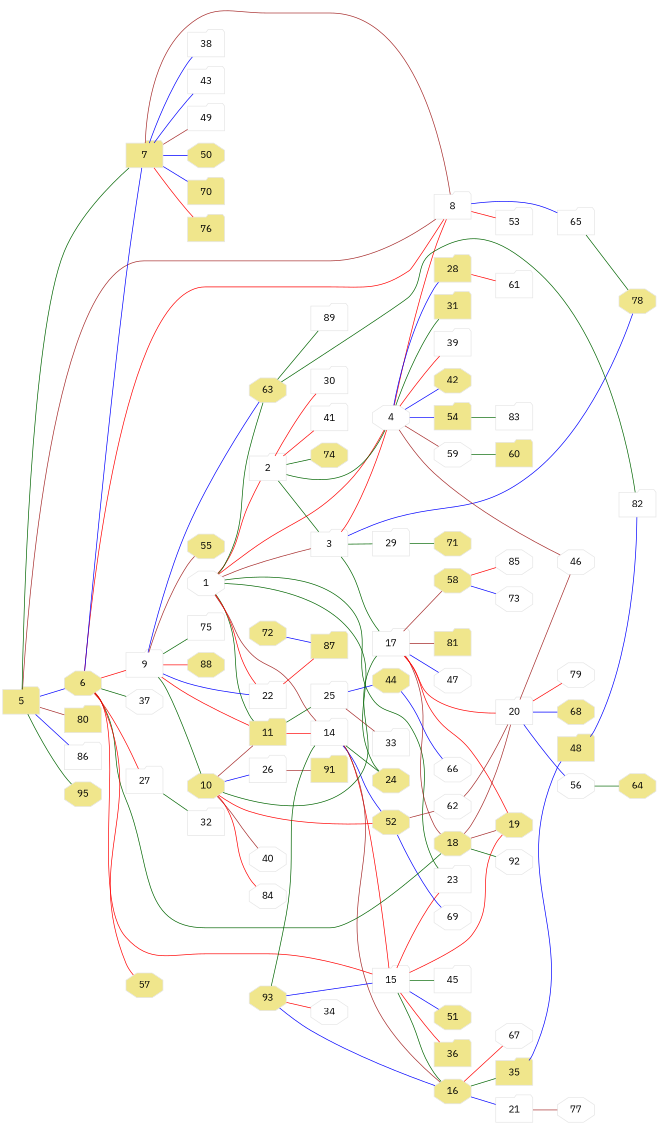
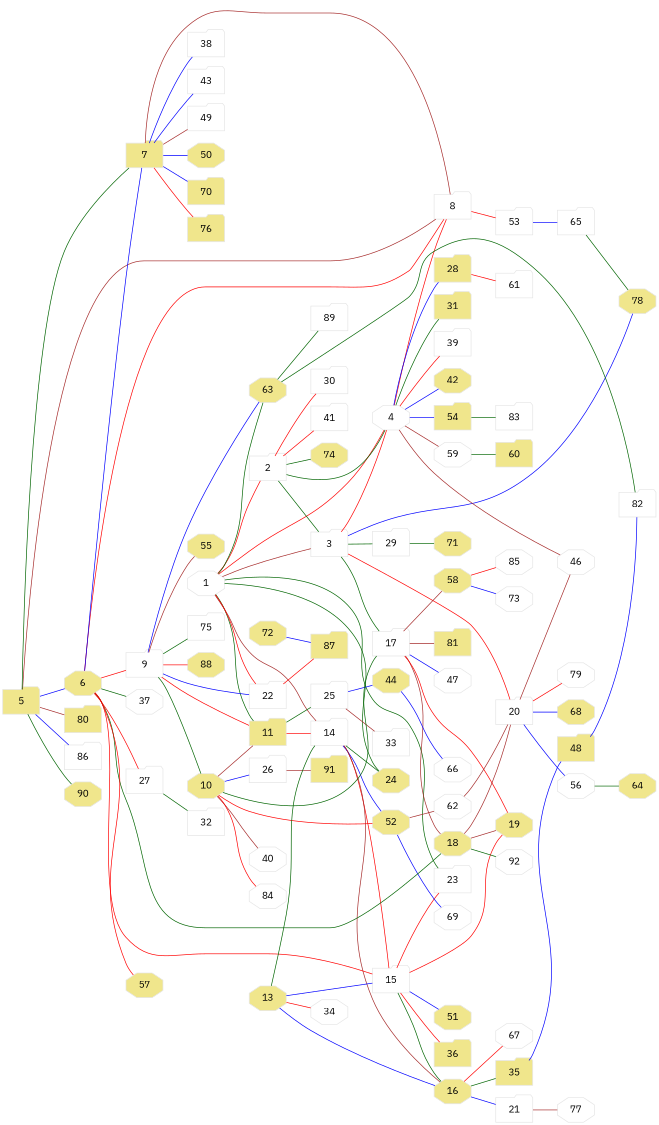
(515, 202) -> (545, 223)
(439, 702) -> (447, 609)
(83, 794) -> (83, 794)
(453, 981) -> none
(268, 998) -> (268, 998)
